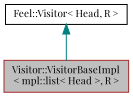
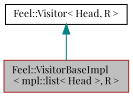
(66, 76) -> (66, 76)
